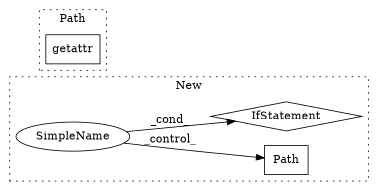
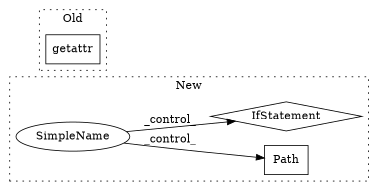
(73, 19) -> (73, 19)
(170, 120) -> (170, 120)
